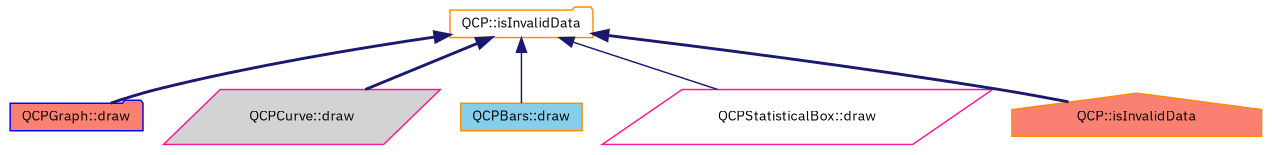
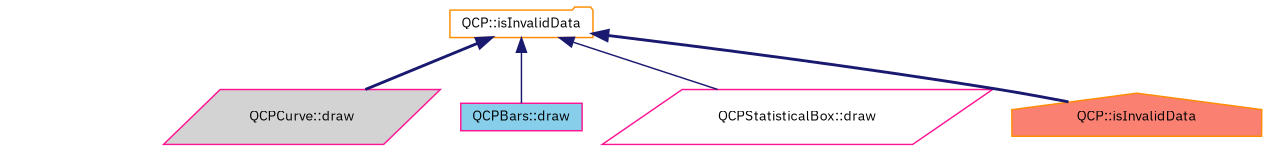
(77, 117) -> none
(521, 117) -> (521, 117)
